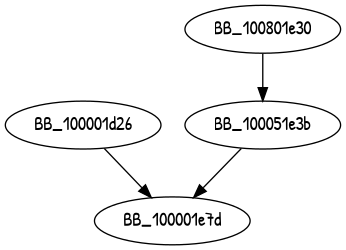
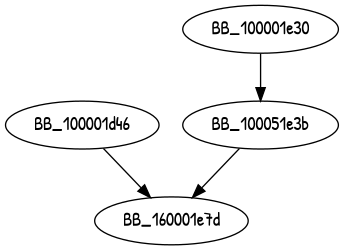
(263, 29) -> (261, 29)
(83, 125) -> (82, 125)
(172, 221) -> (171, 221)
